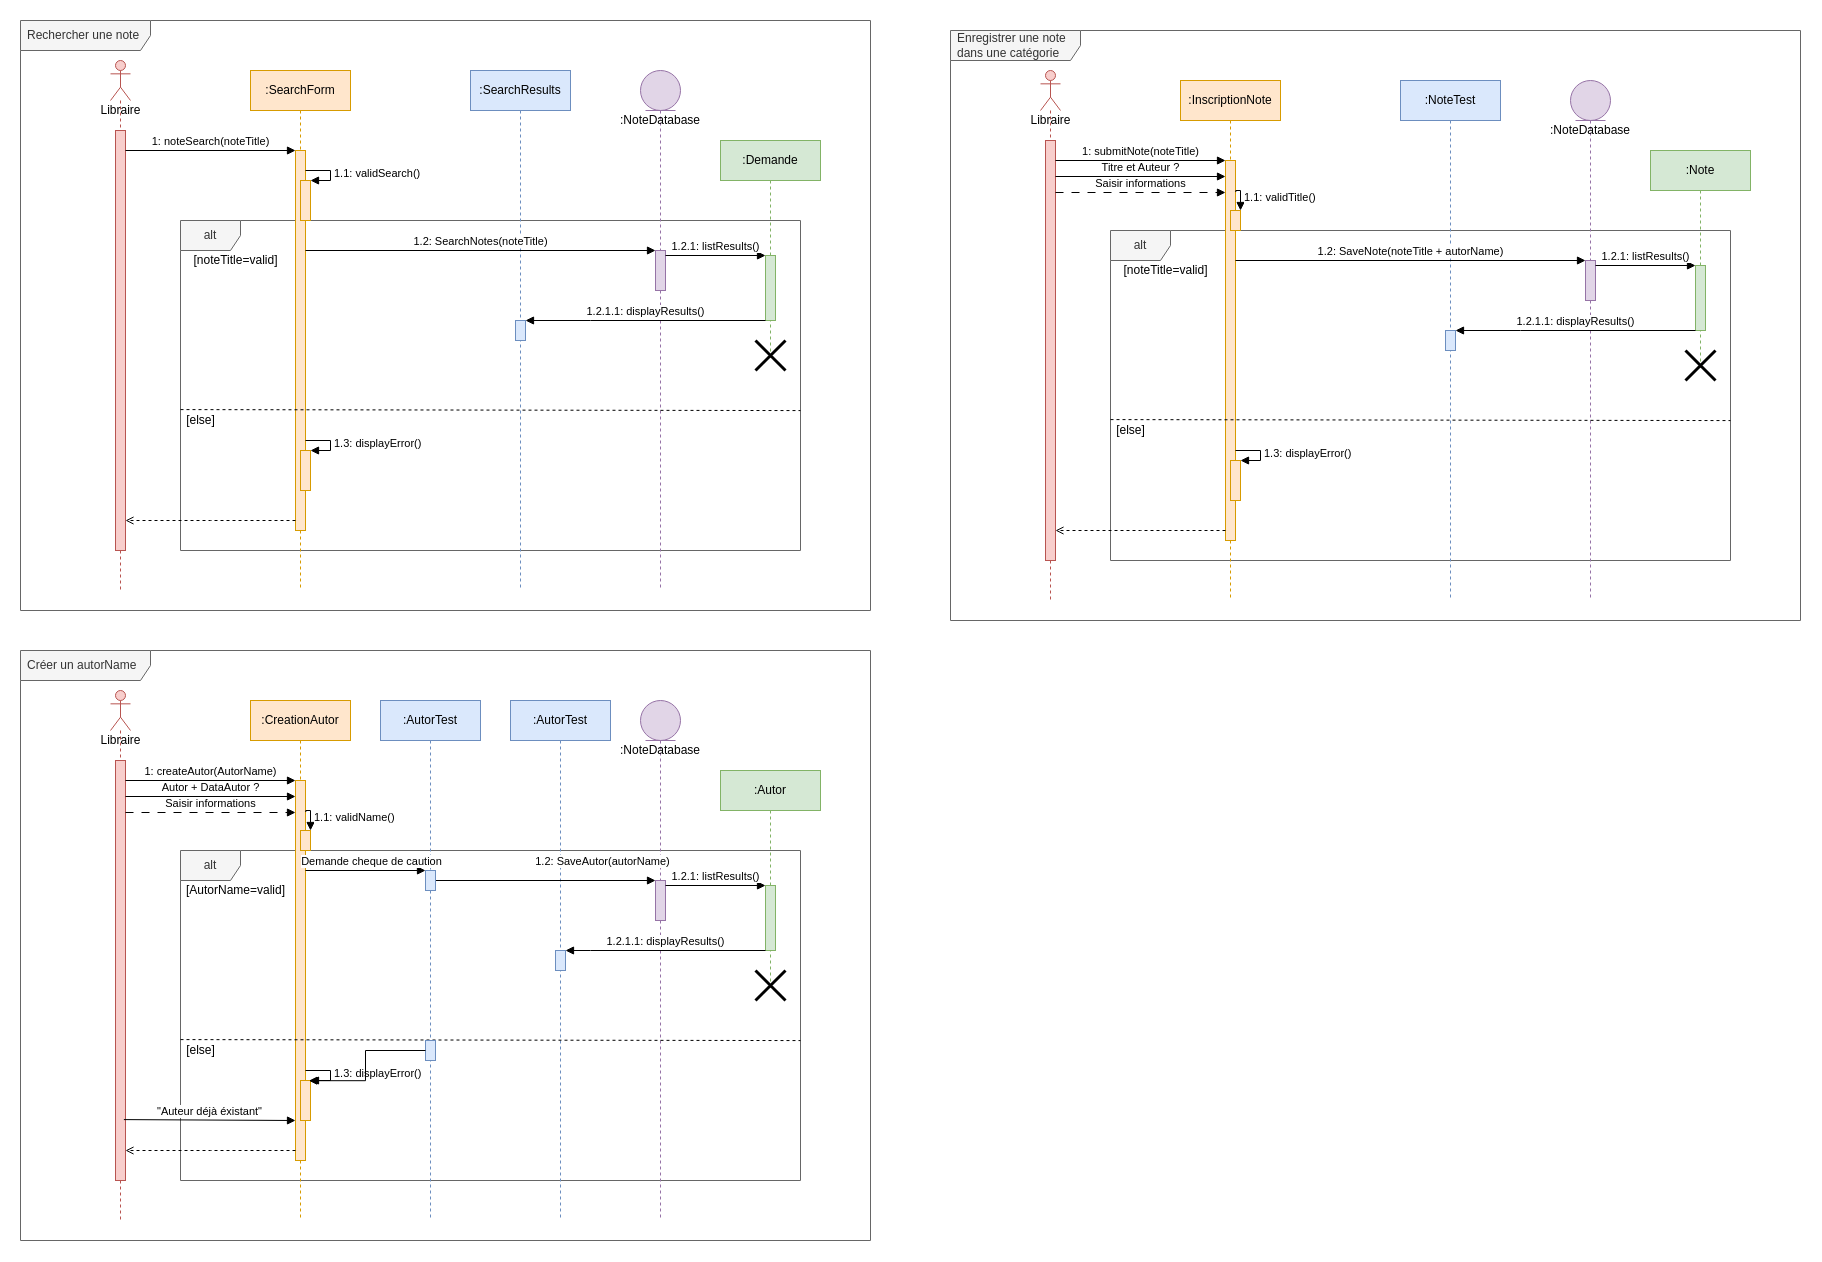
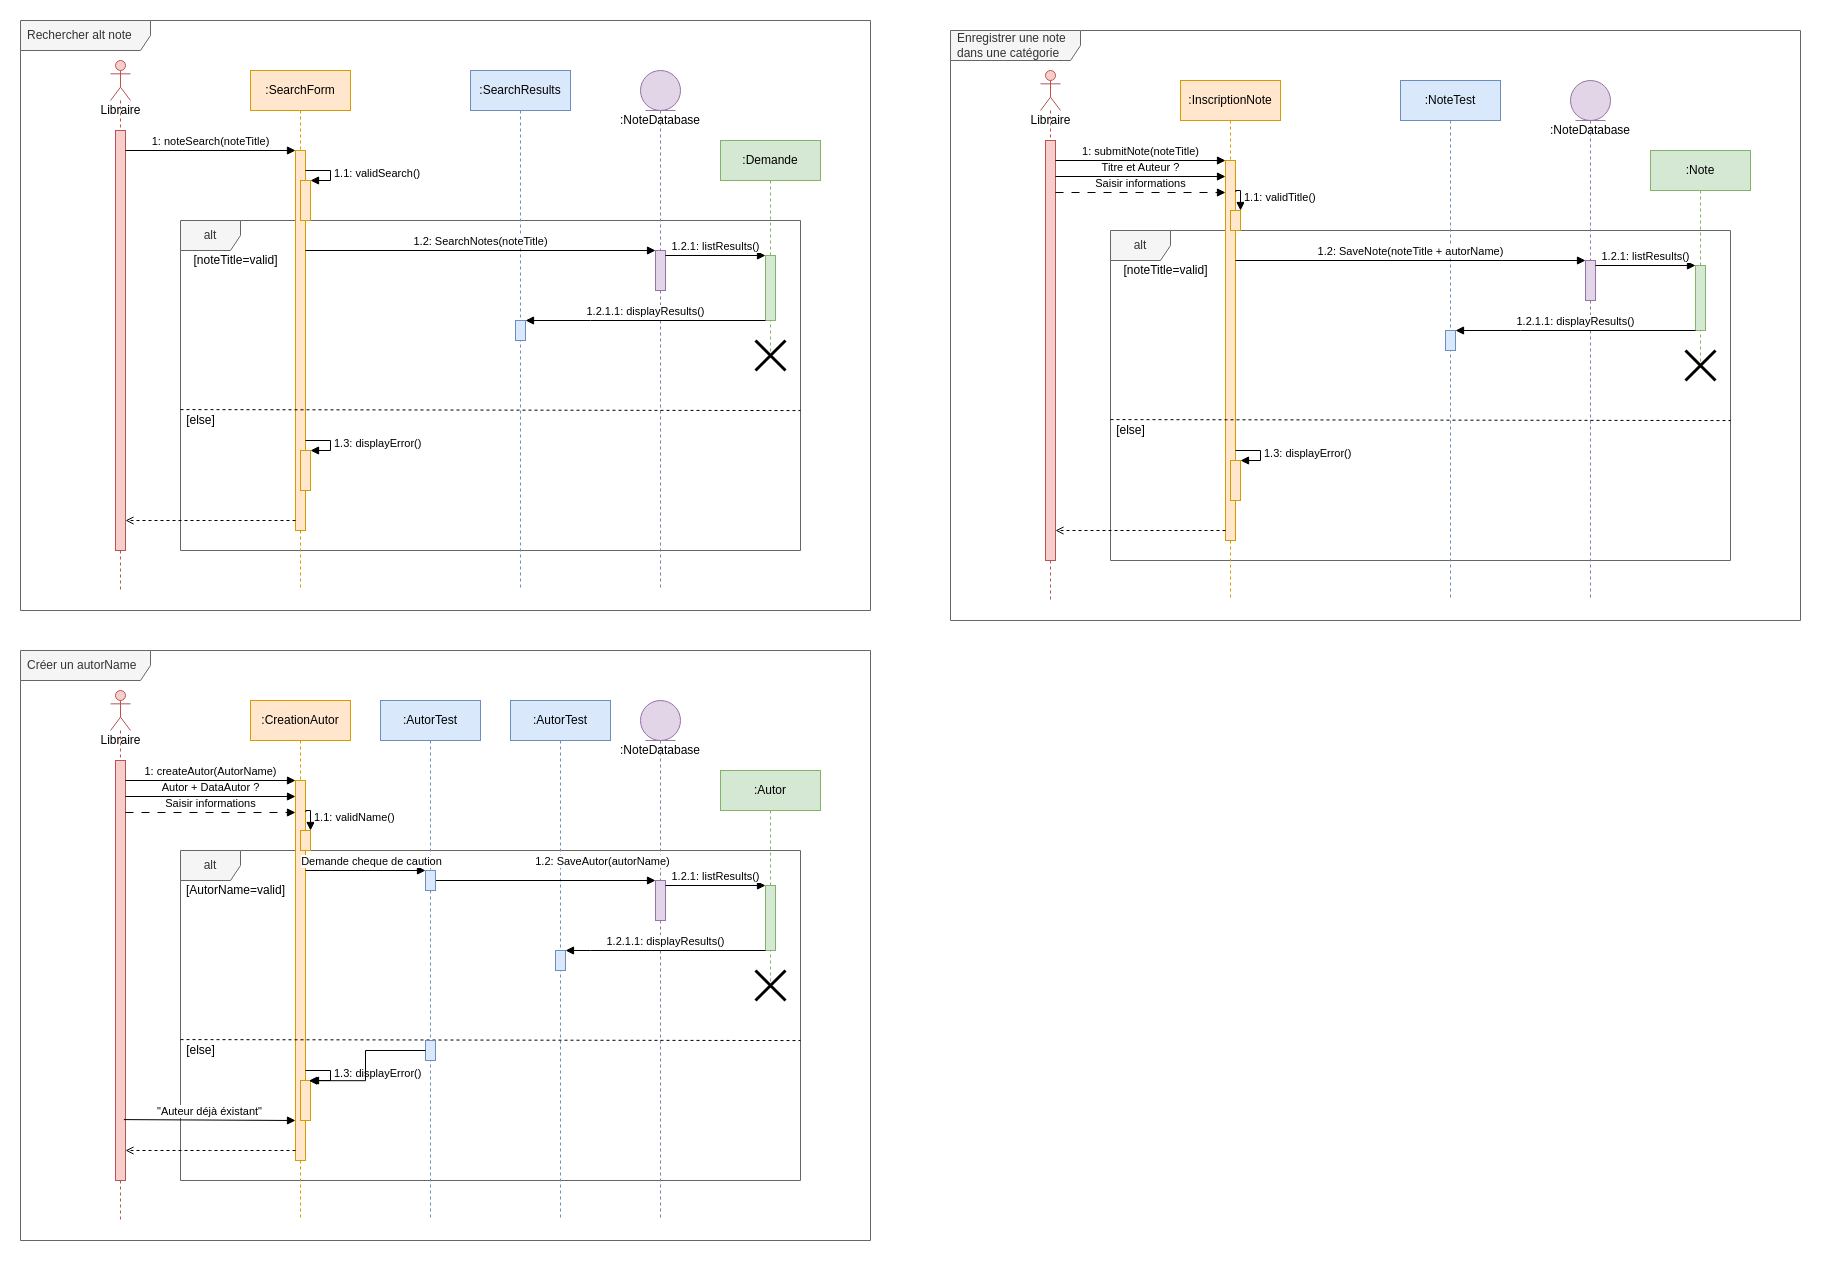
(88, 36) -> (87, 36)
